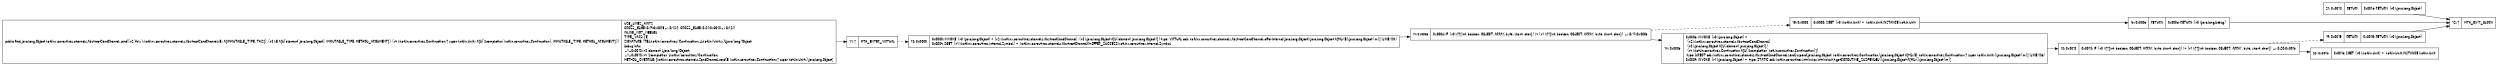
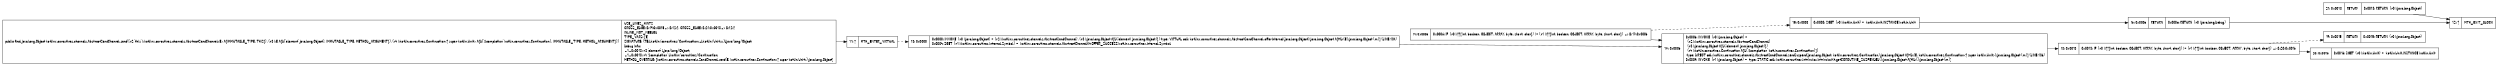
(2393, 8) -> (2393, 8)
(2429, 29) -> none
(1403, 37) -> (1529, 45)
